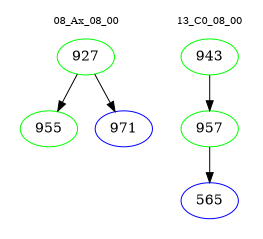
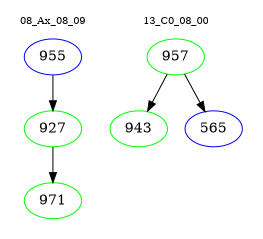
(86, 21) -> (53, 21)
(70, 88) -> (53, 88)
(210, 88) -> (160, 88)
(49, 129) -> (53, 57)
(124, 129) -> (53, 201)
